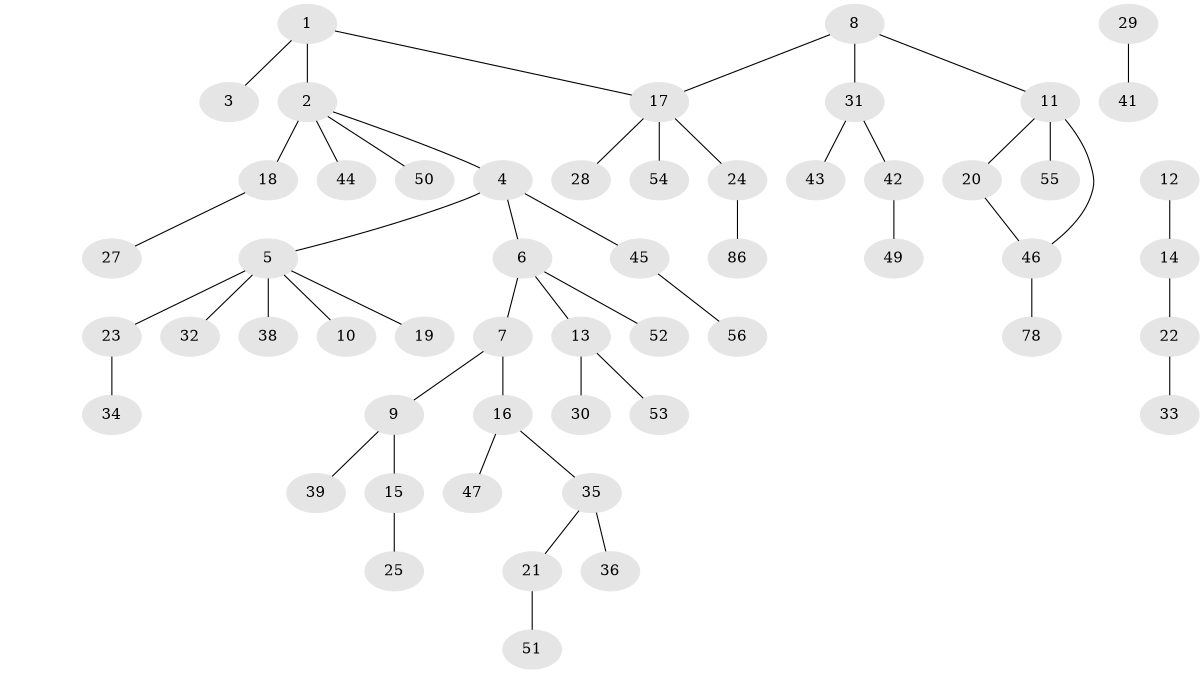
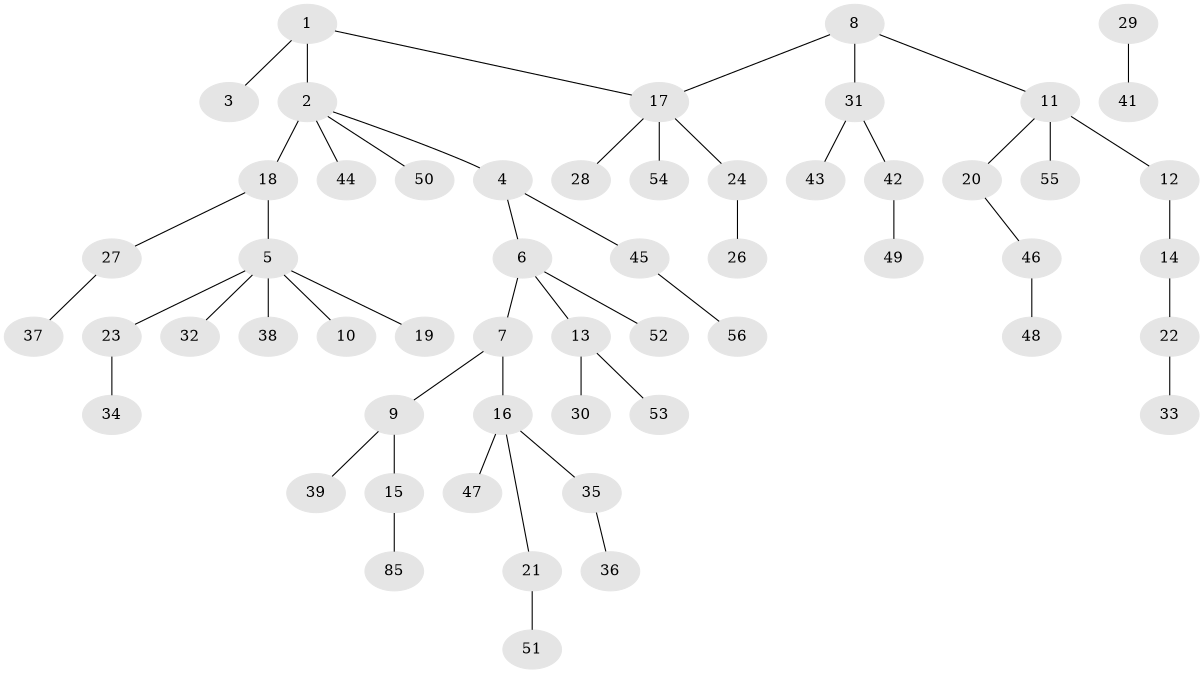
(1094, 185) -> (1110, 141)
(389, 225) -> (268, 220)
(737, 258) -> (737, 258)
none -> (34, 337)
(1032, 337) -> (1032, 337)
(562, 532) -> (518, 493)
(394, 571) -> (394, 571)
